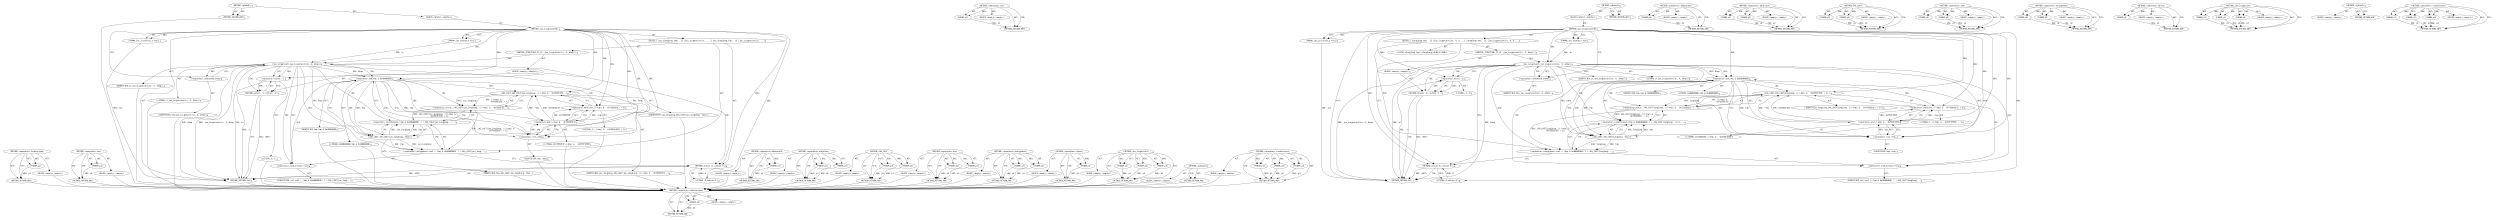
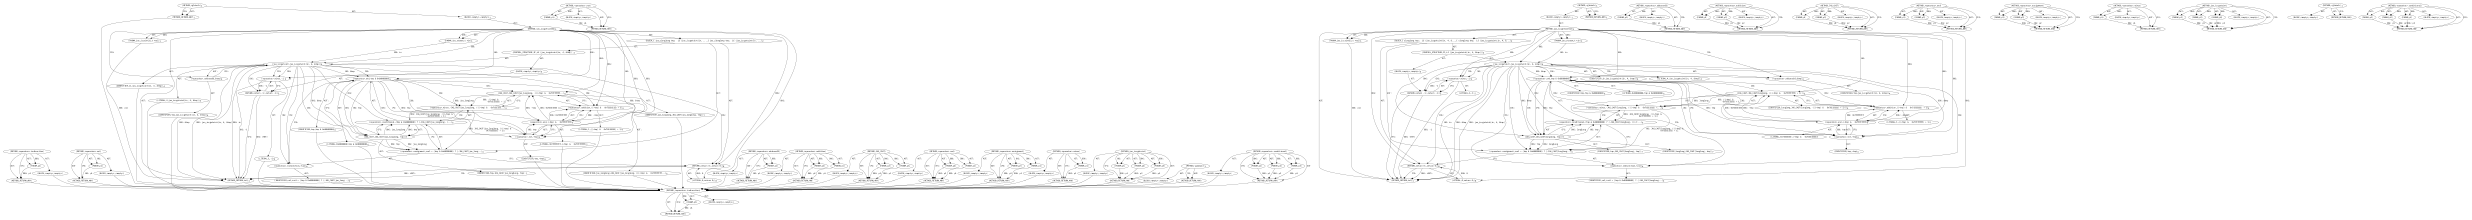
(1422, 53) -> none
none -> (1620, 152)
none -> (1688, 152)
